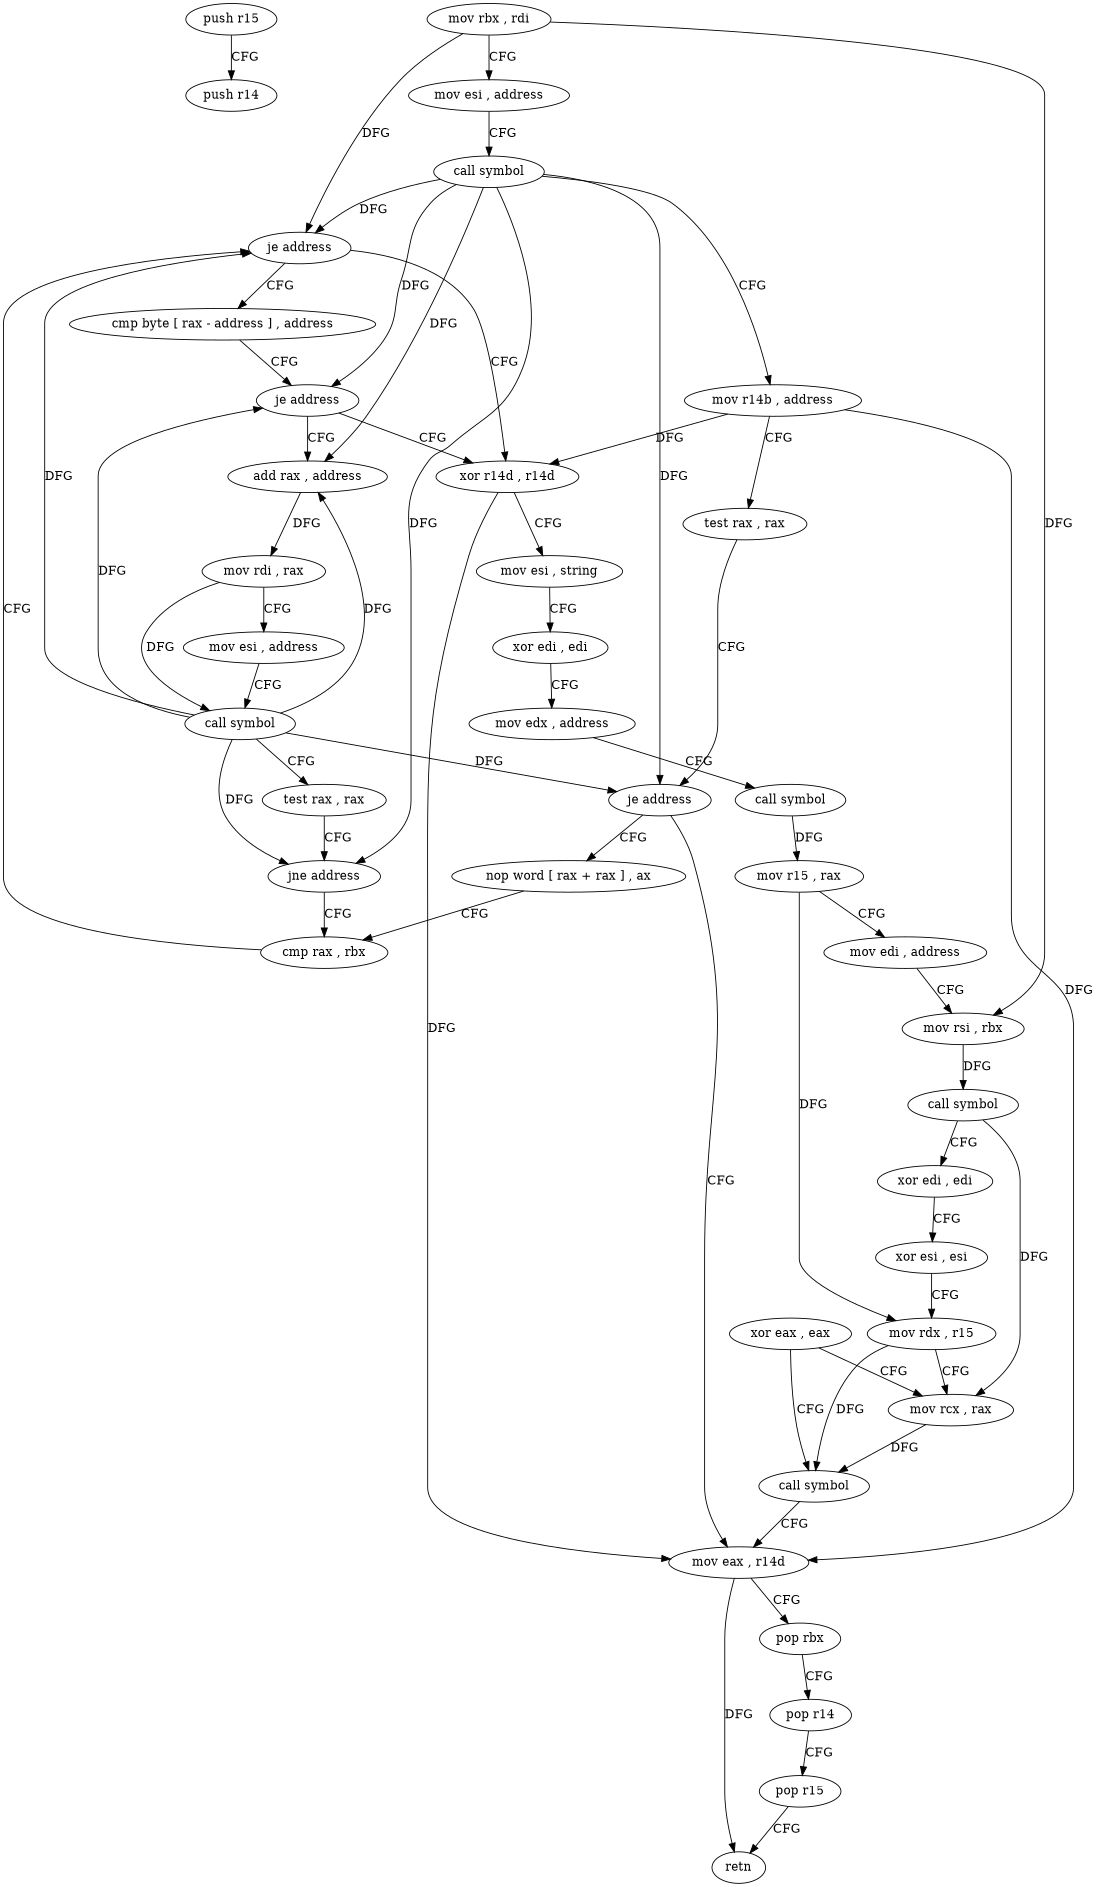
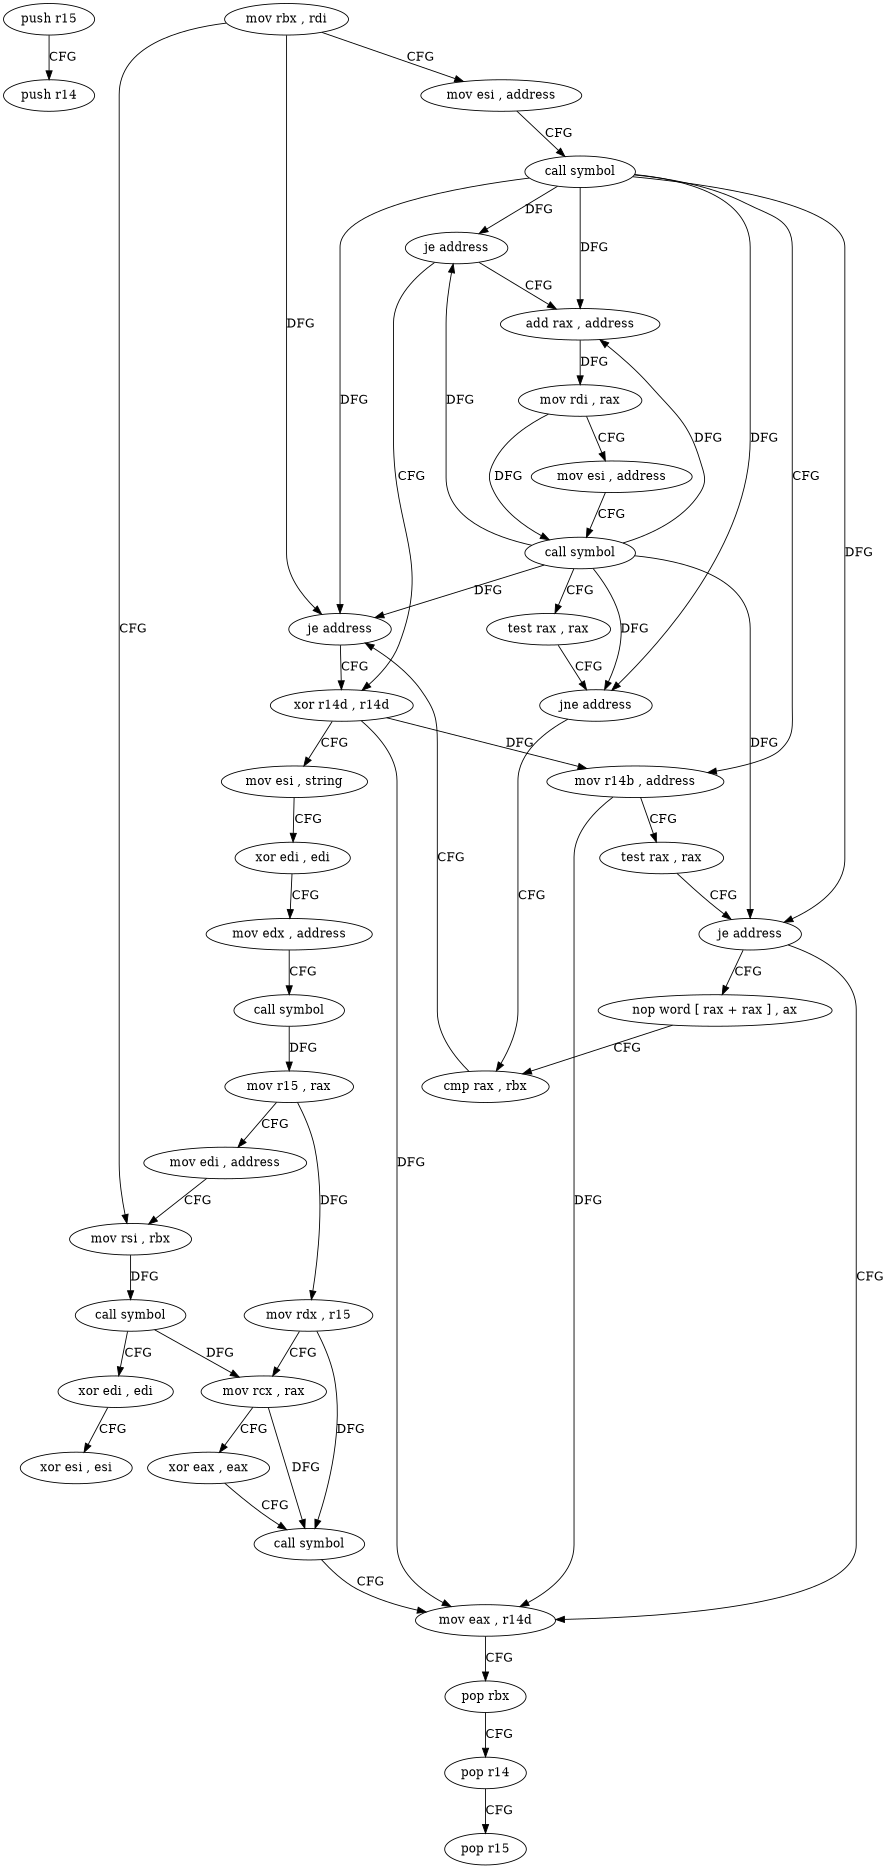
(223, 324) -> none
(643, 438) -> (482, 742)
(1059, 524) -> (133, 629)
(932, 1291) -> none
(866, 1370) -> (239, 1426)
(739, 1868) -> none
